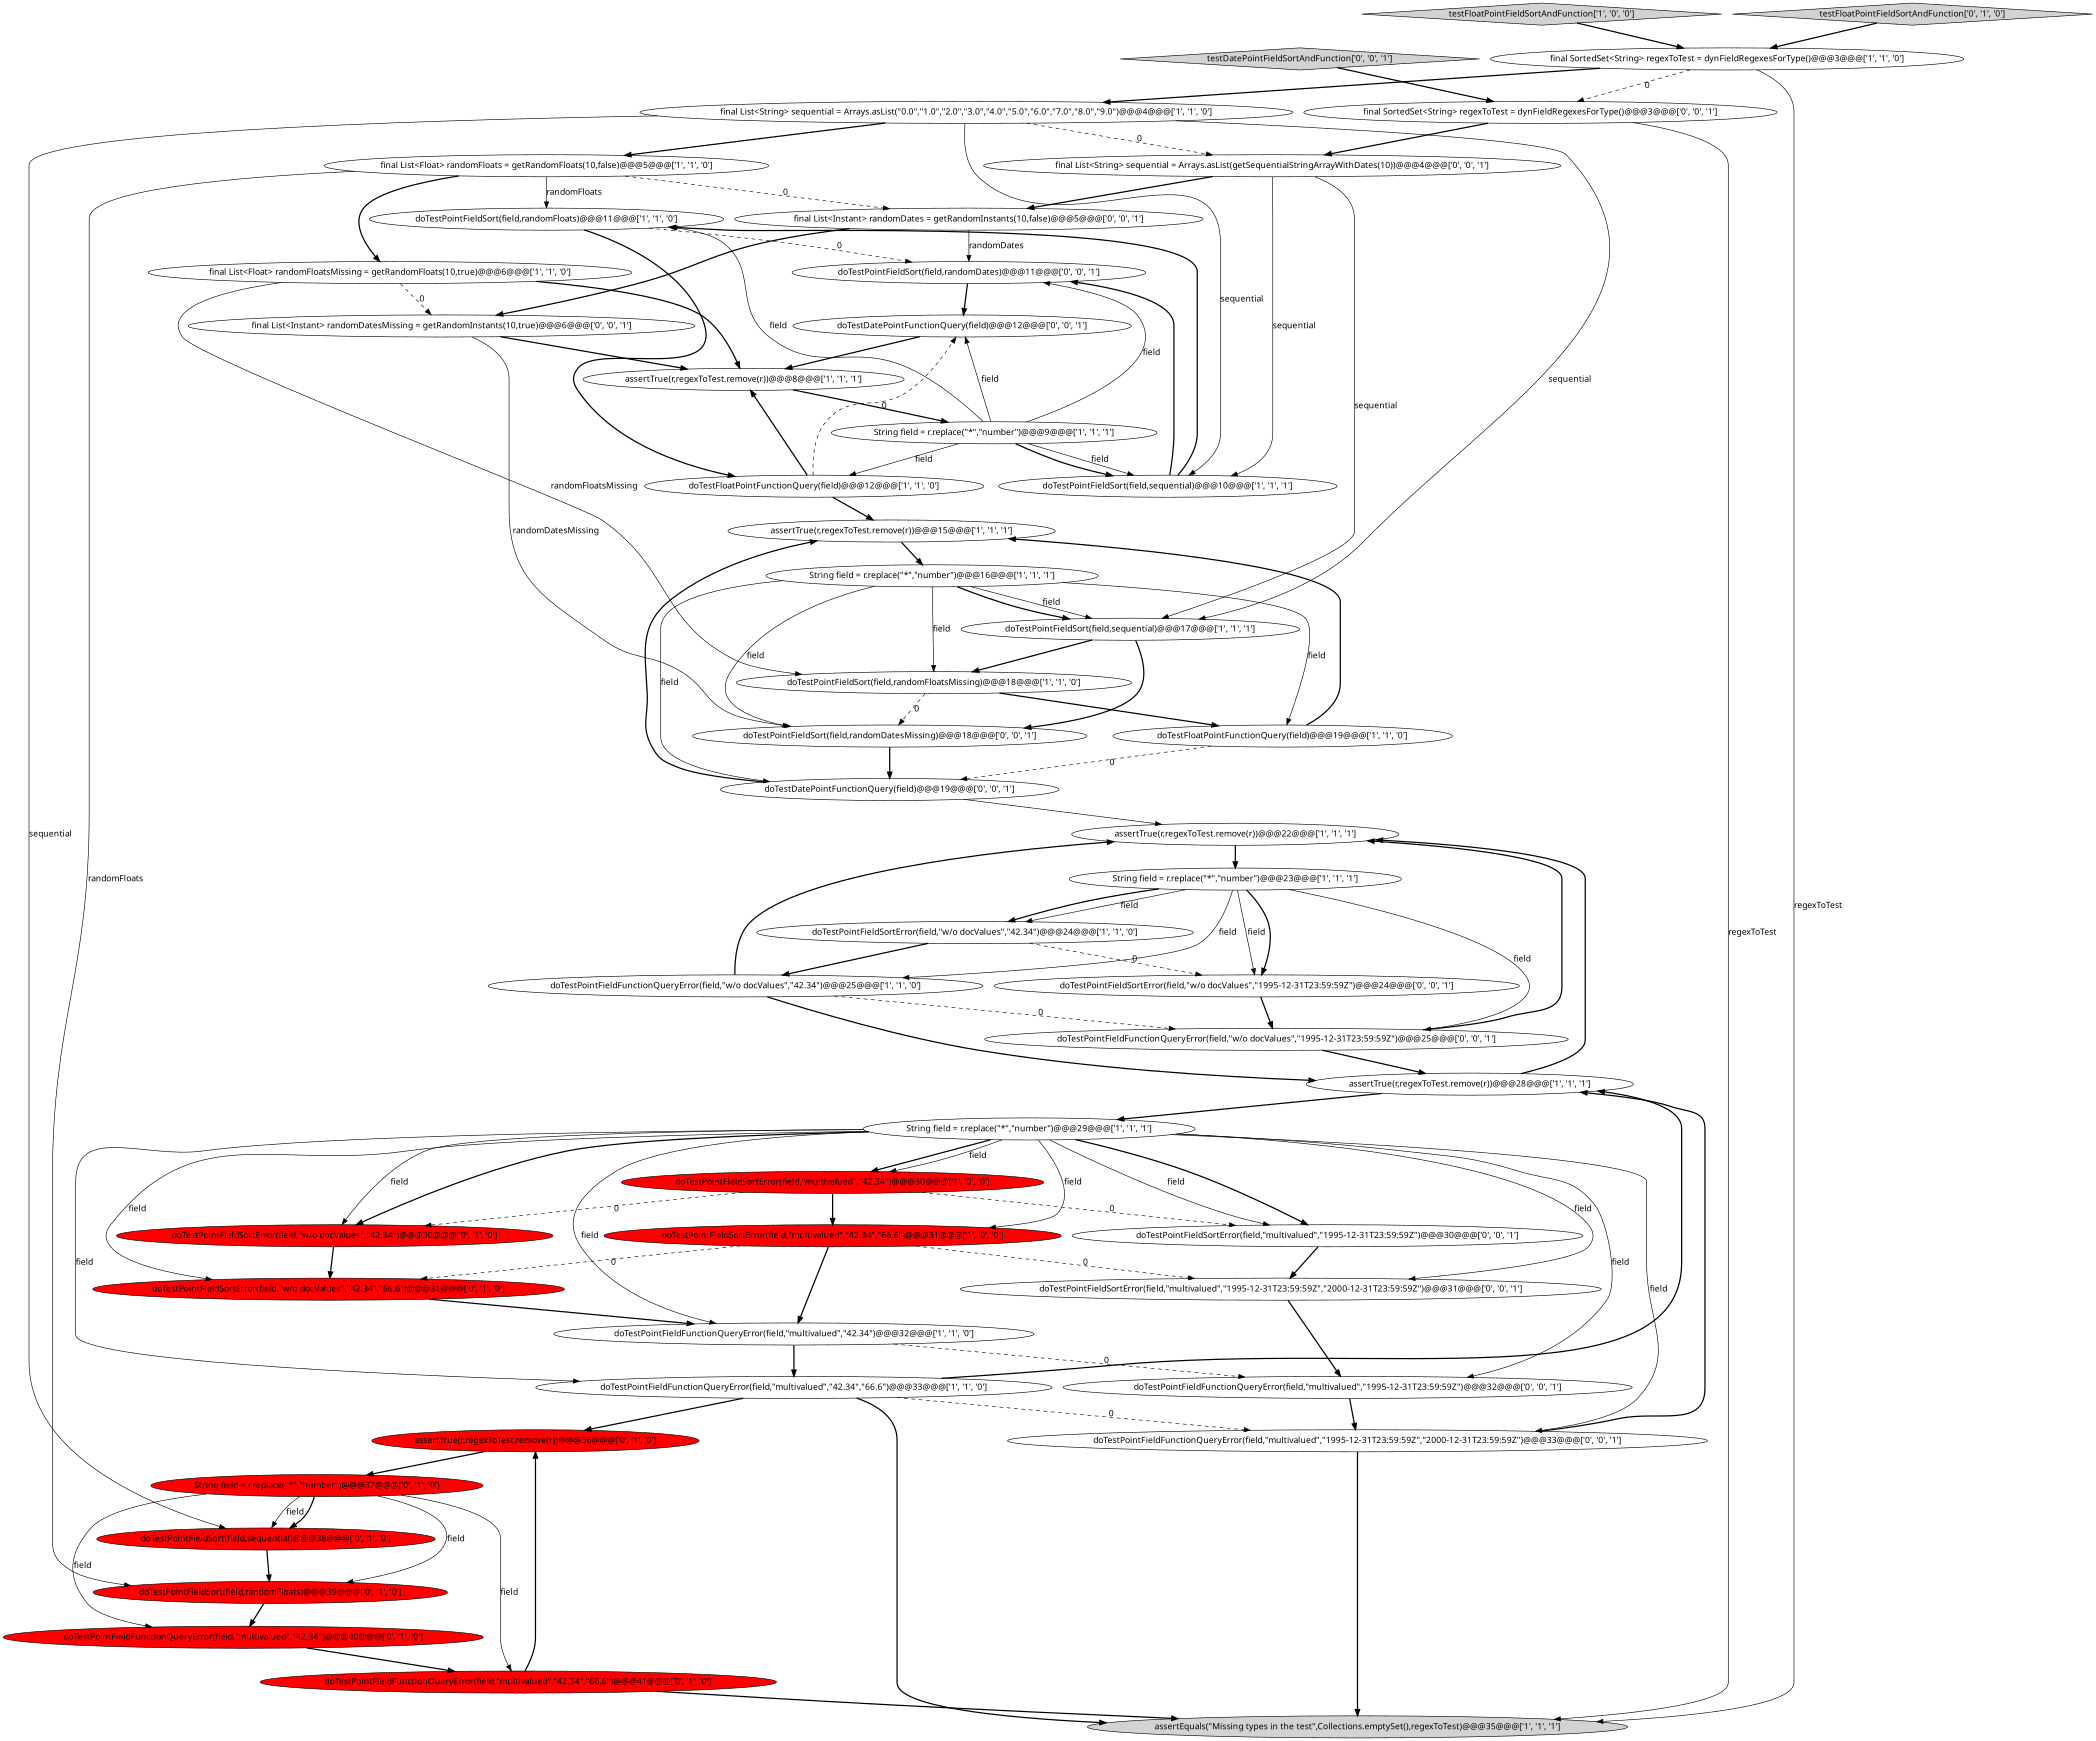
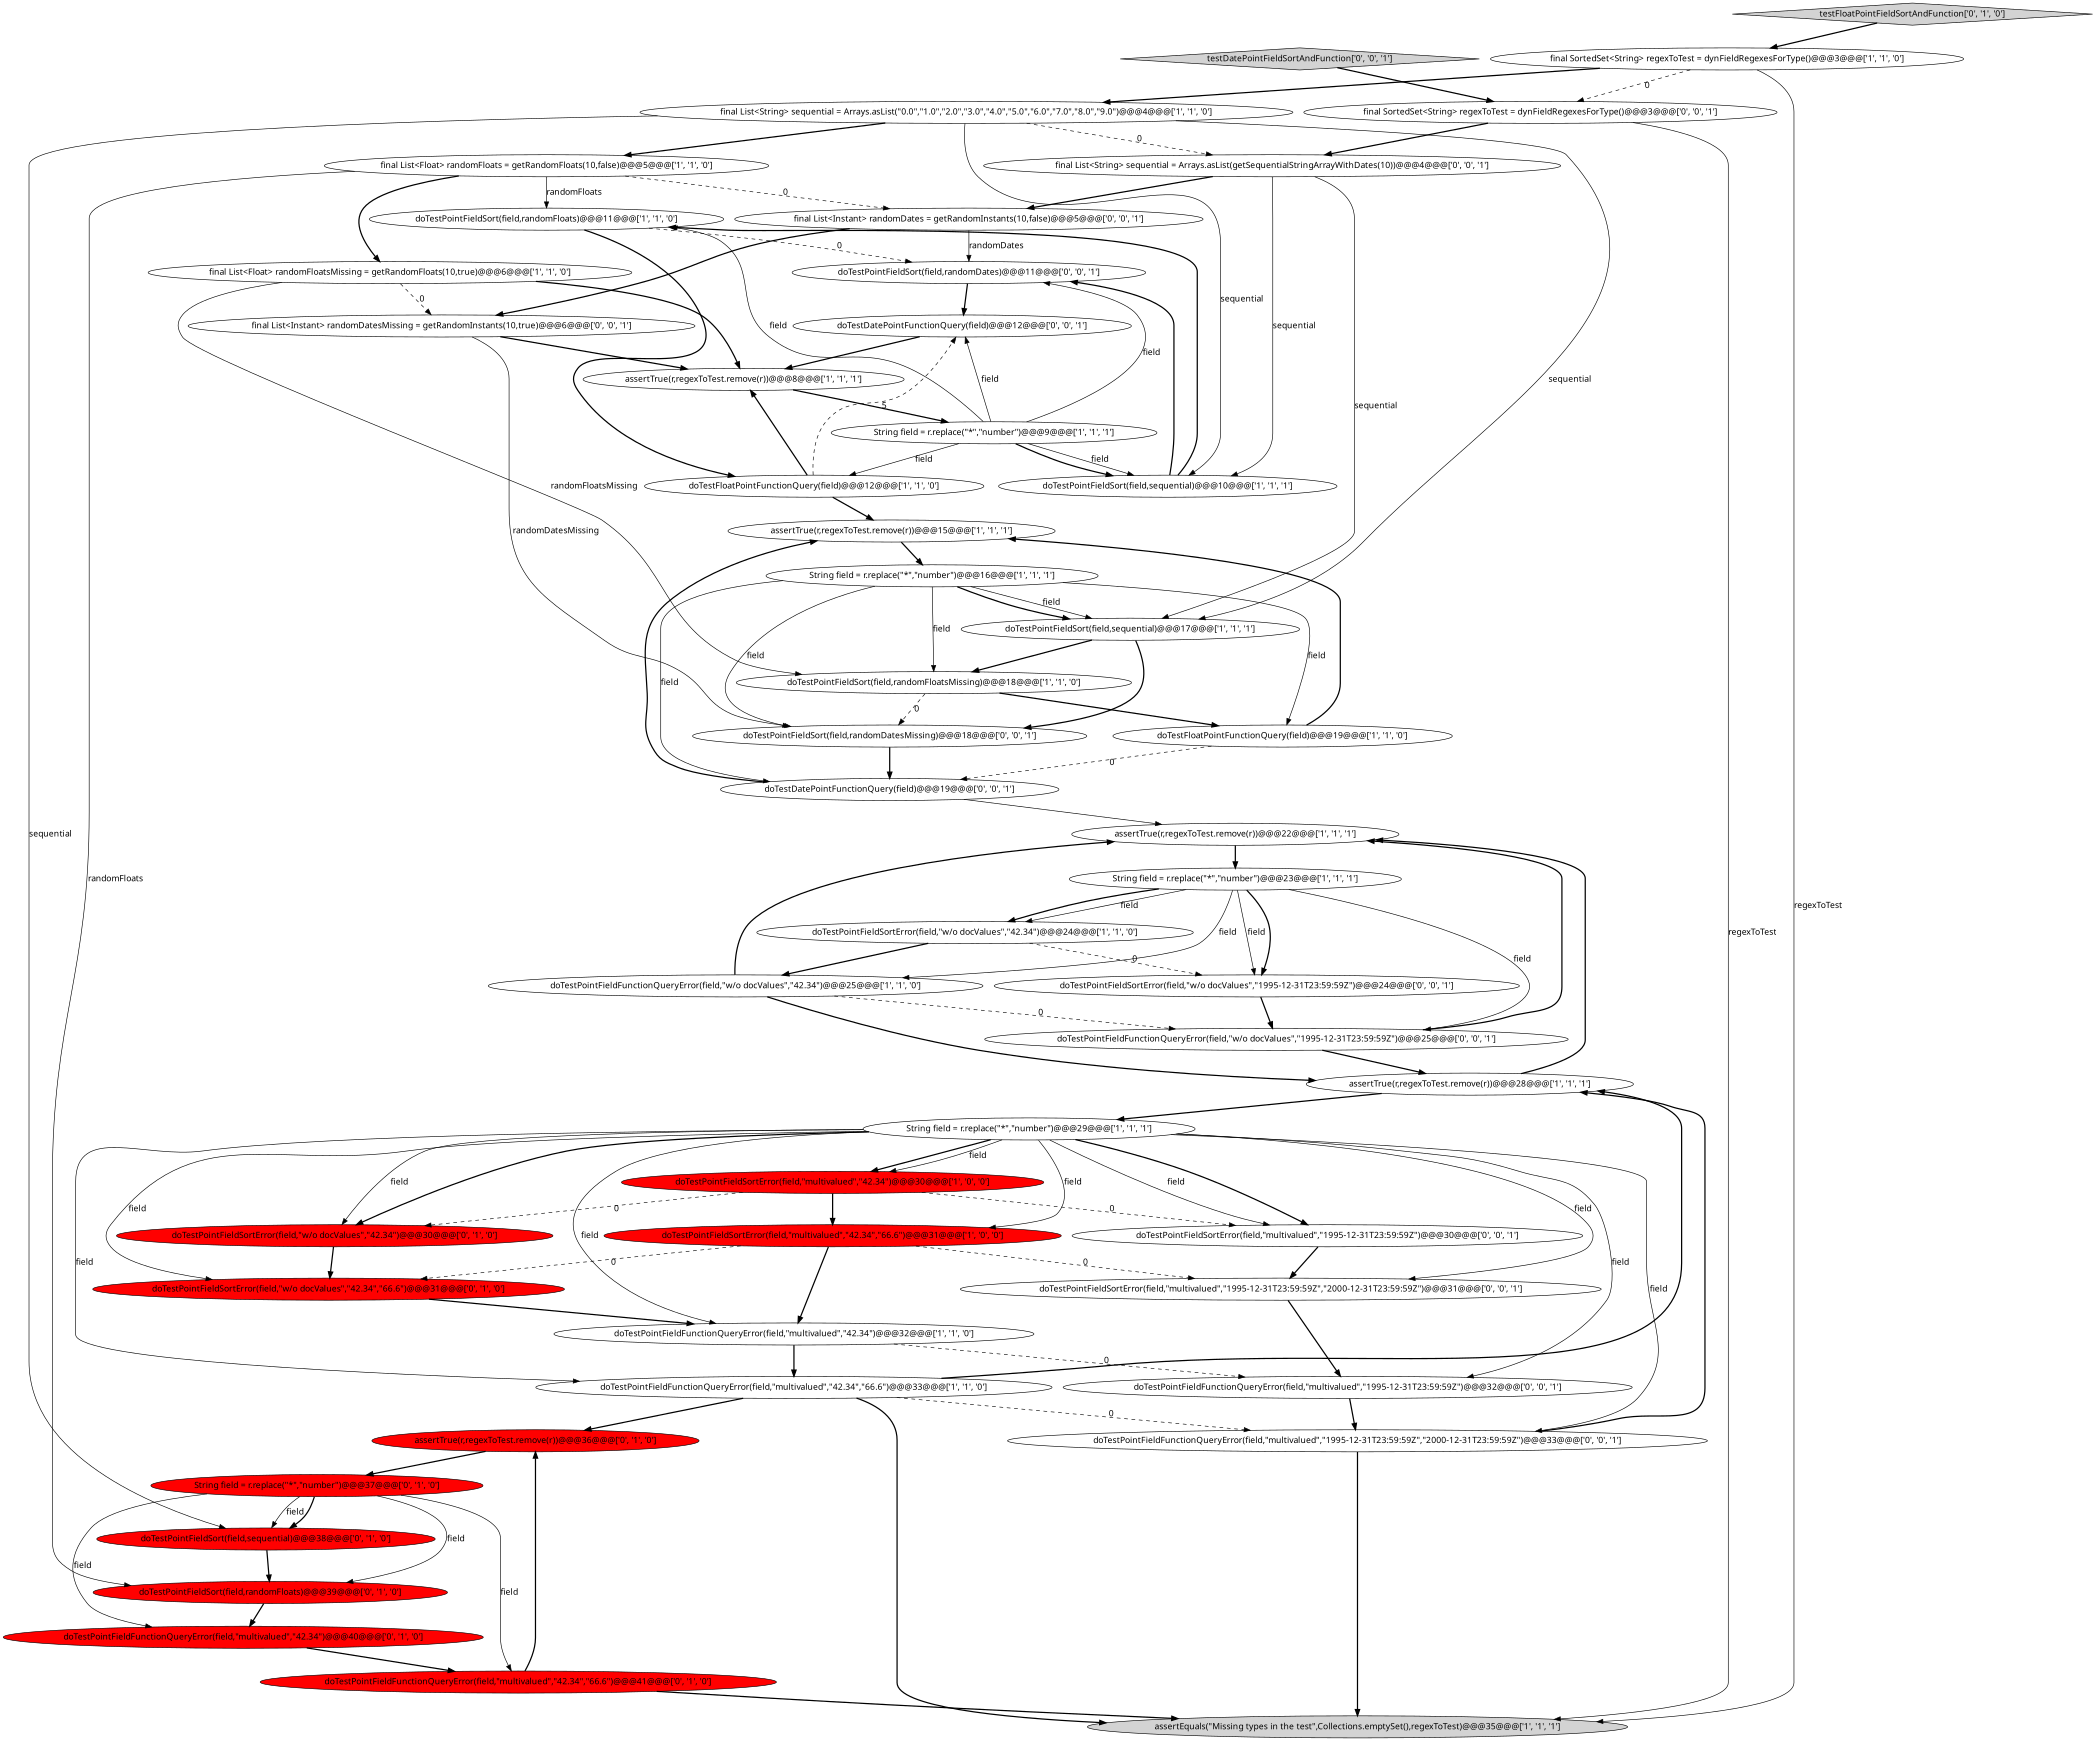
(1542, 14) -> none
(884, 406) -> (884, 406)
